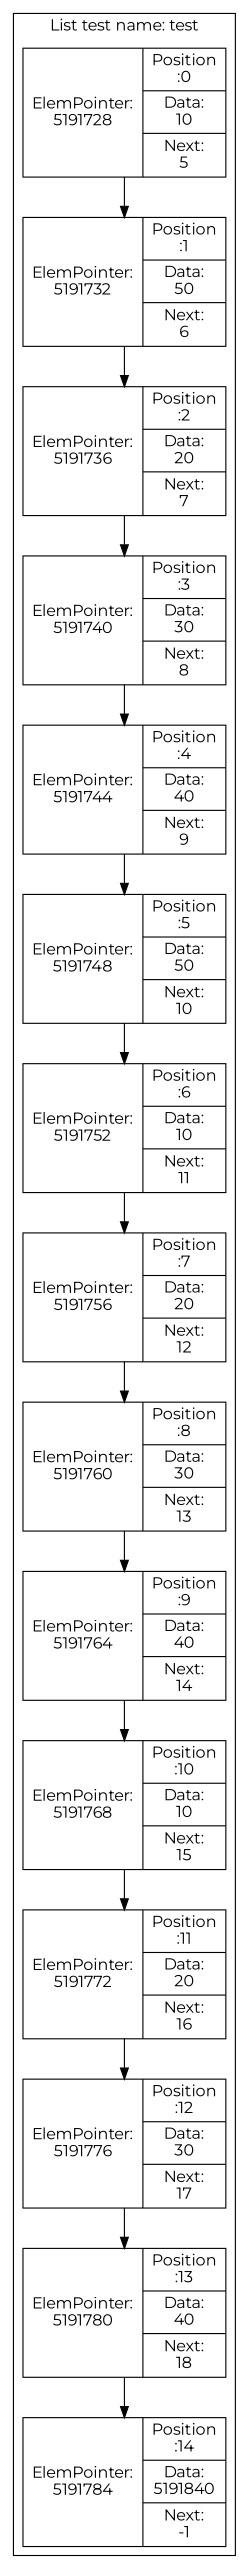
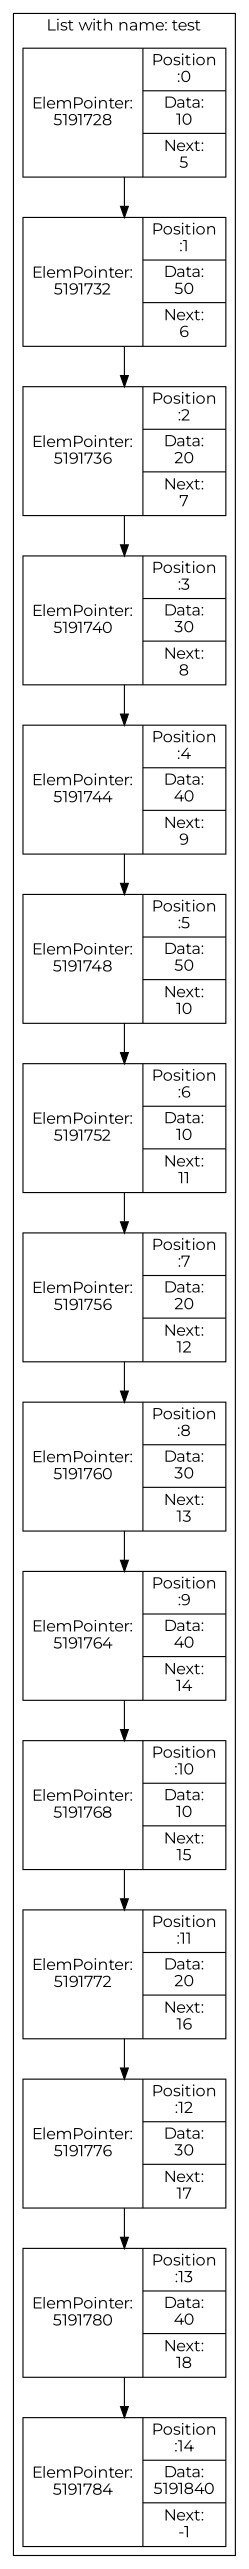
(124, 26) -> (124, 26)
